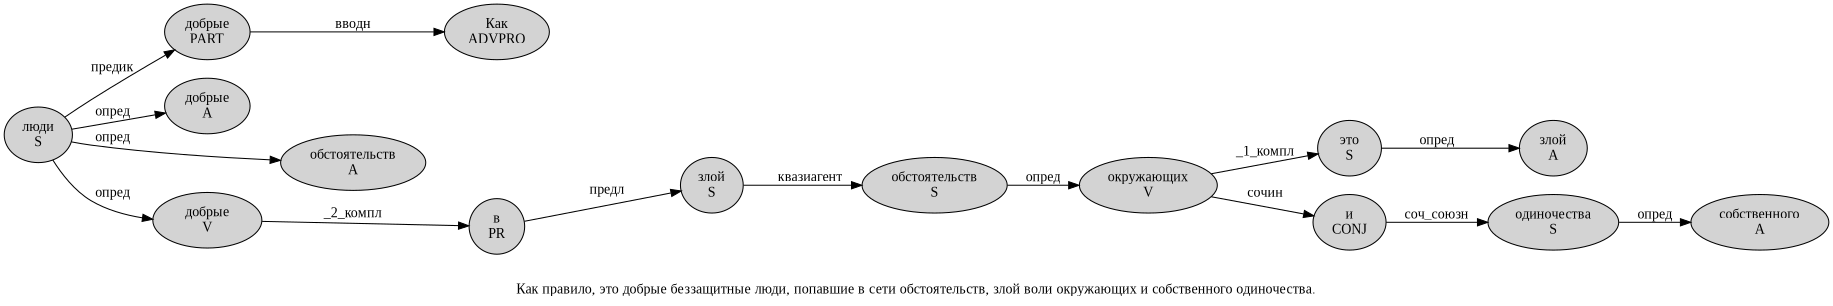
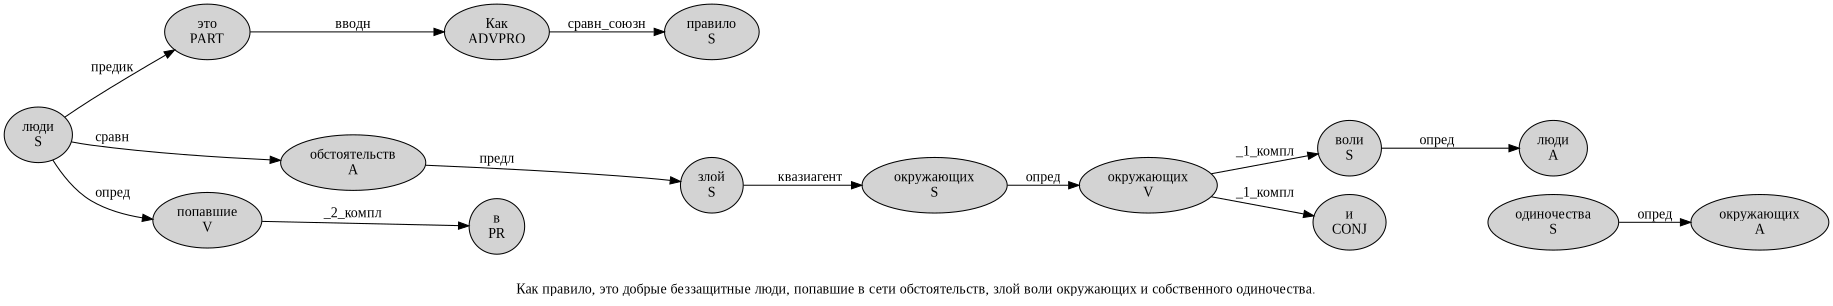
(207, 32) -> (207, 32)
none -> (712, 32)
(207, 106) -> none
(113, 137) -> (113, 137)
(1350, 148) -> (1350, 148)
(1553, 148) -> (1553, 148)
(935, 185) -> (935, 185)
(1265, 193) -> (1265, 193)
(598, 207) -> (548, 171)
(207, 220) -> (207, 220)
(1432, 222) -> none
(1760, 222) -> (1760, 222)
